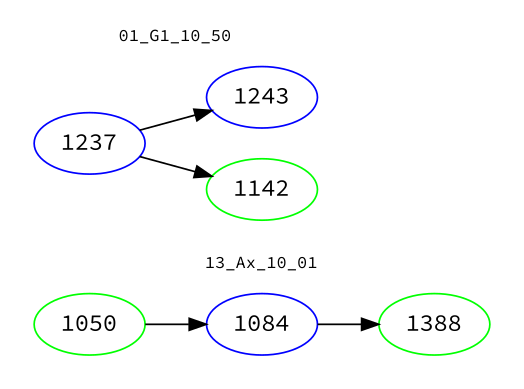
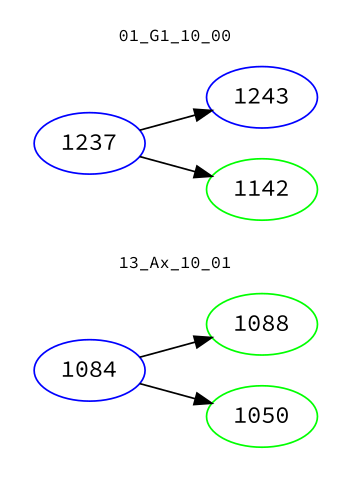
(176, 37) -> (176, 37)
(167, 324) -> (168, 391)
(434, 324) -> (262, 324)
